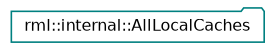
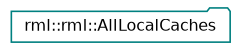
(138, 27) -> (121, 27)
